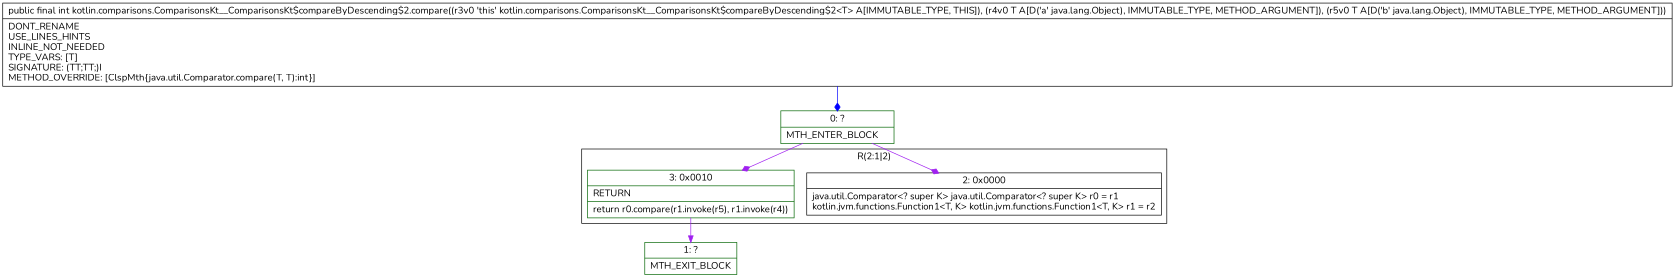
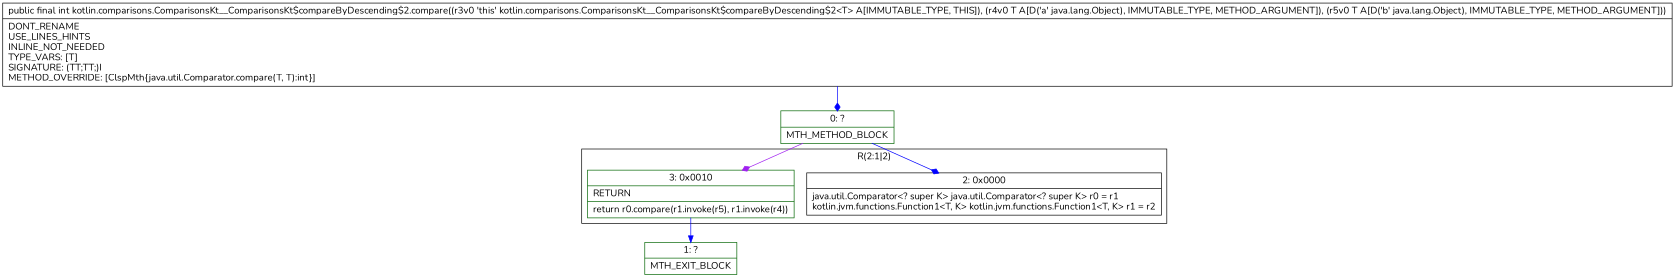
(833, 135) -> (837, 135)
(901, 156) -> (901, 156)
(691, 228) -> (691, 228)
